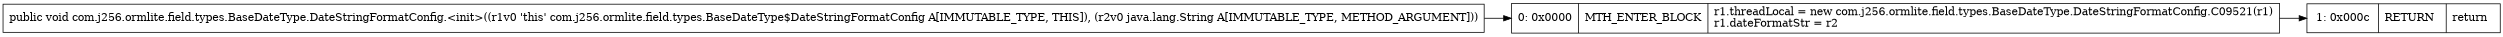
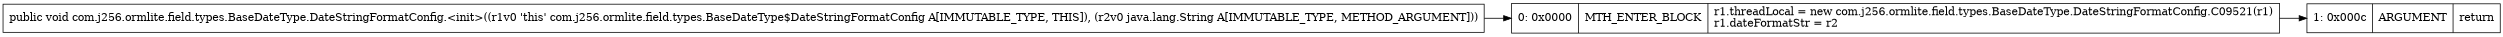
(2409, 18) -> (2413, 18)
